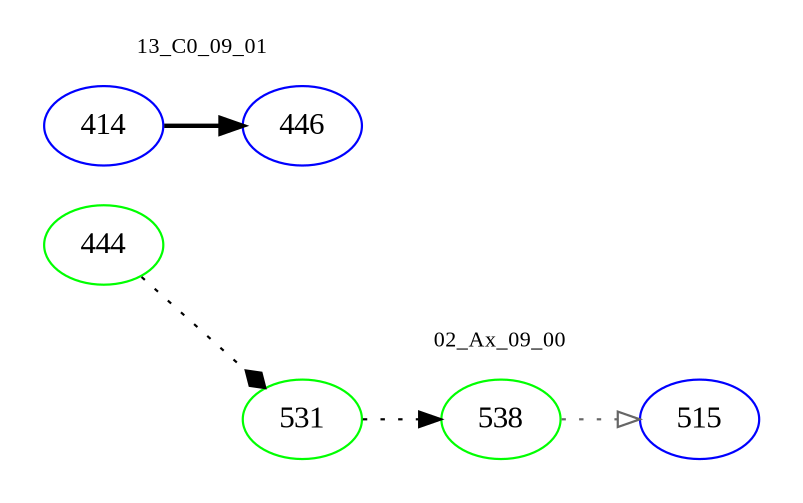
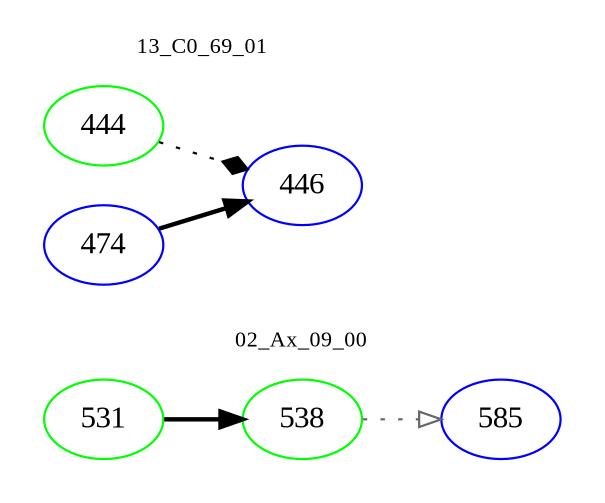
(203, 47) -> (203, 47)
(104, 126) -> (104, 245)
(193, 323) -> (191, 152)
(391, 419) -> (192, 419)
(700, 419) -> (501, 419)
